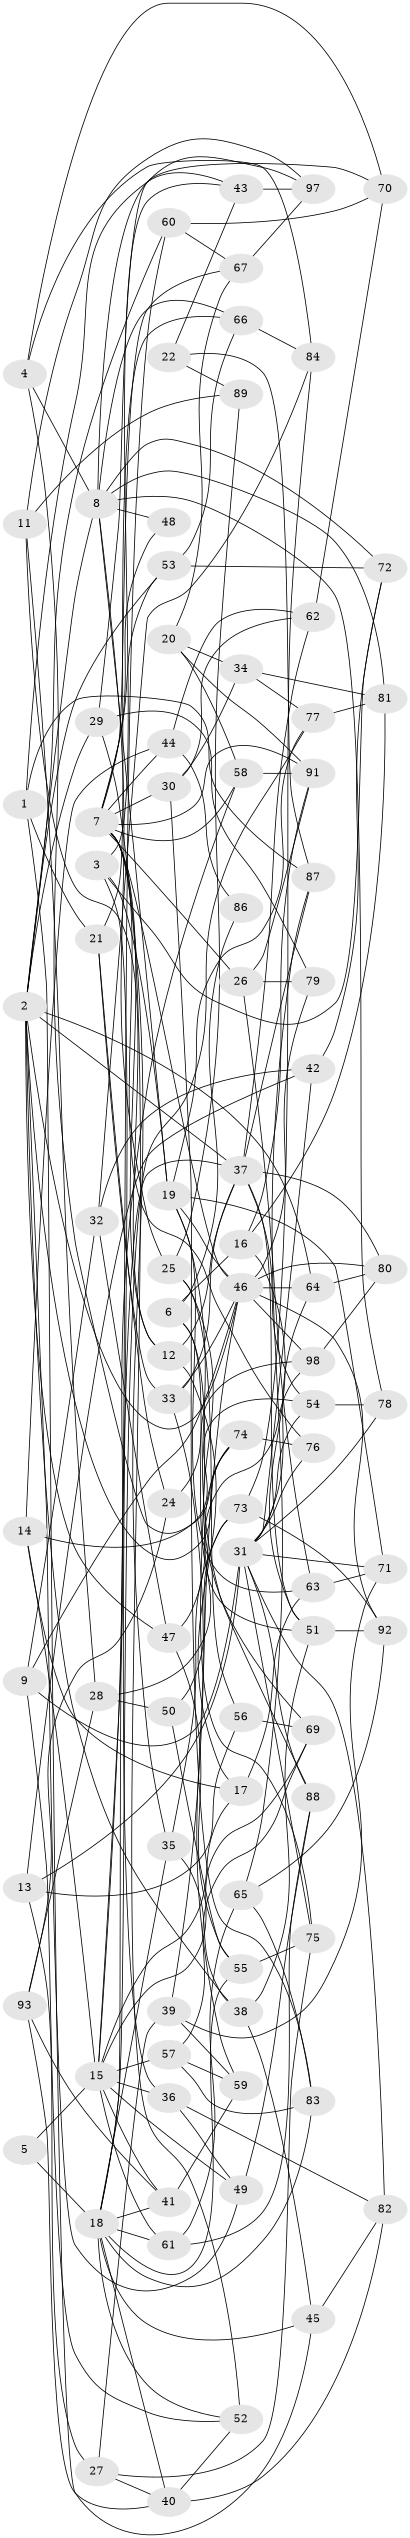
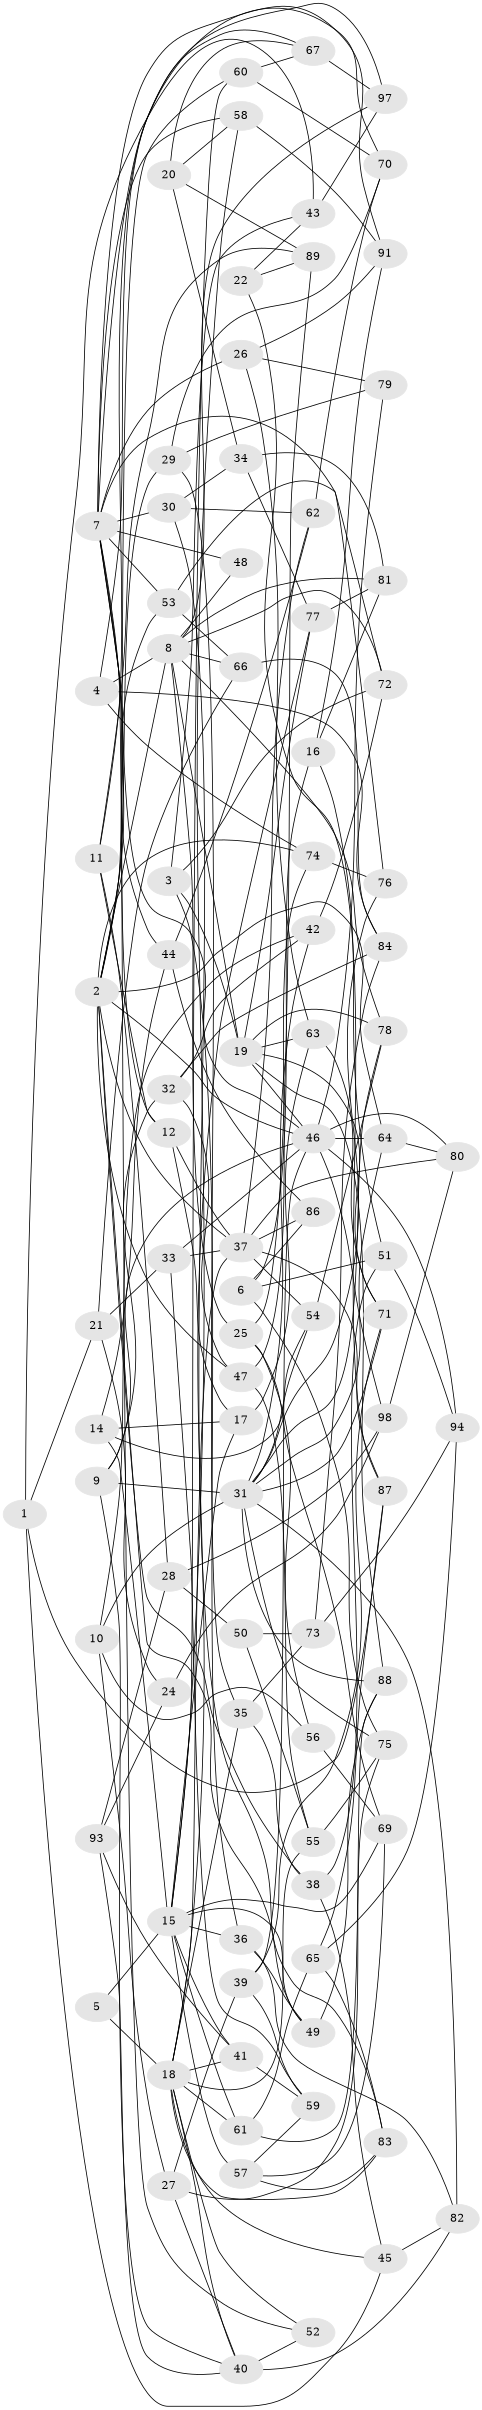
(240, 707) -> (241, 216)
none -> (313, 1009)
(271, 1403) -> (277, 1230)
(385, 1631) -> (458, 1428)
(25, 1888) -> (97, 1639)
(50, 1964) -> (120, 1930)
